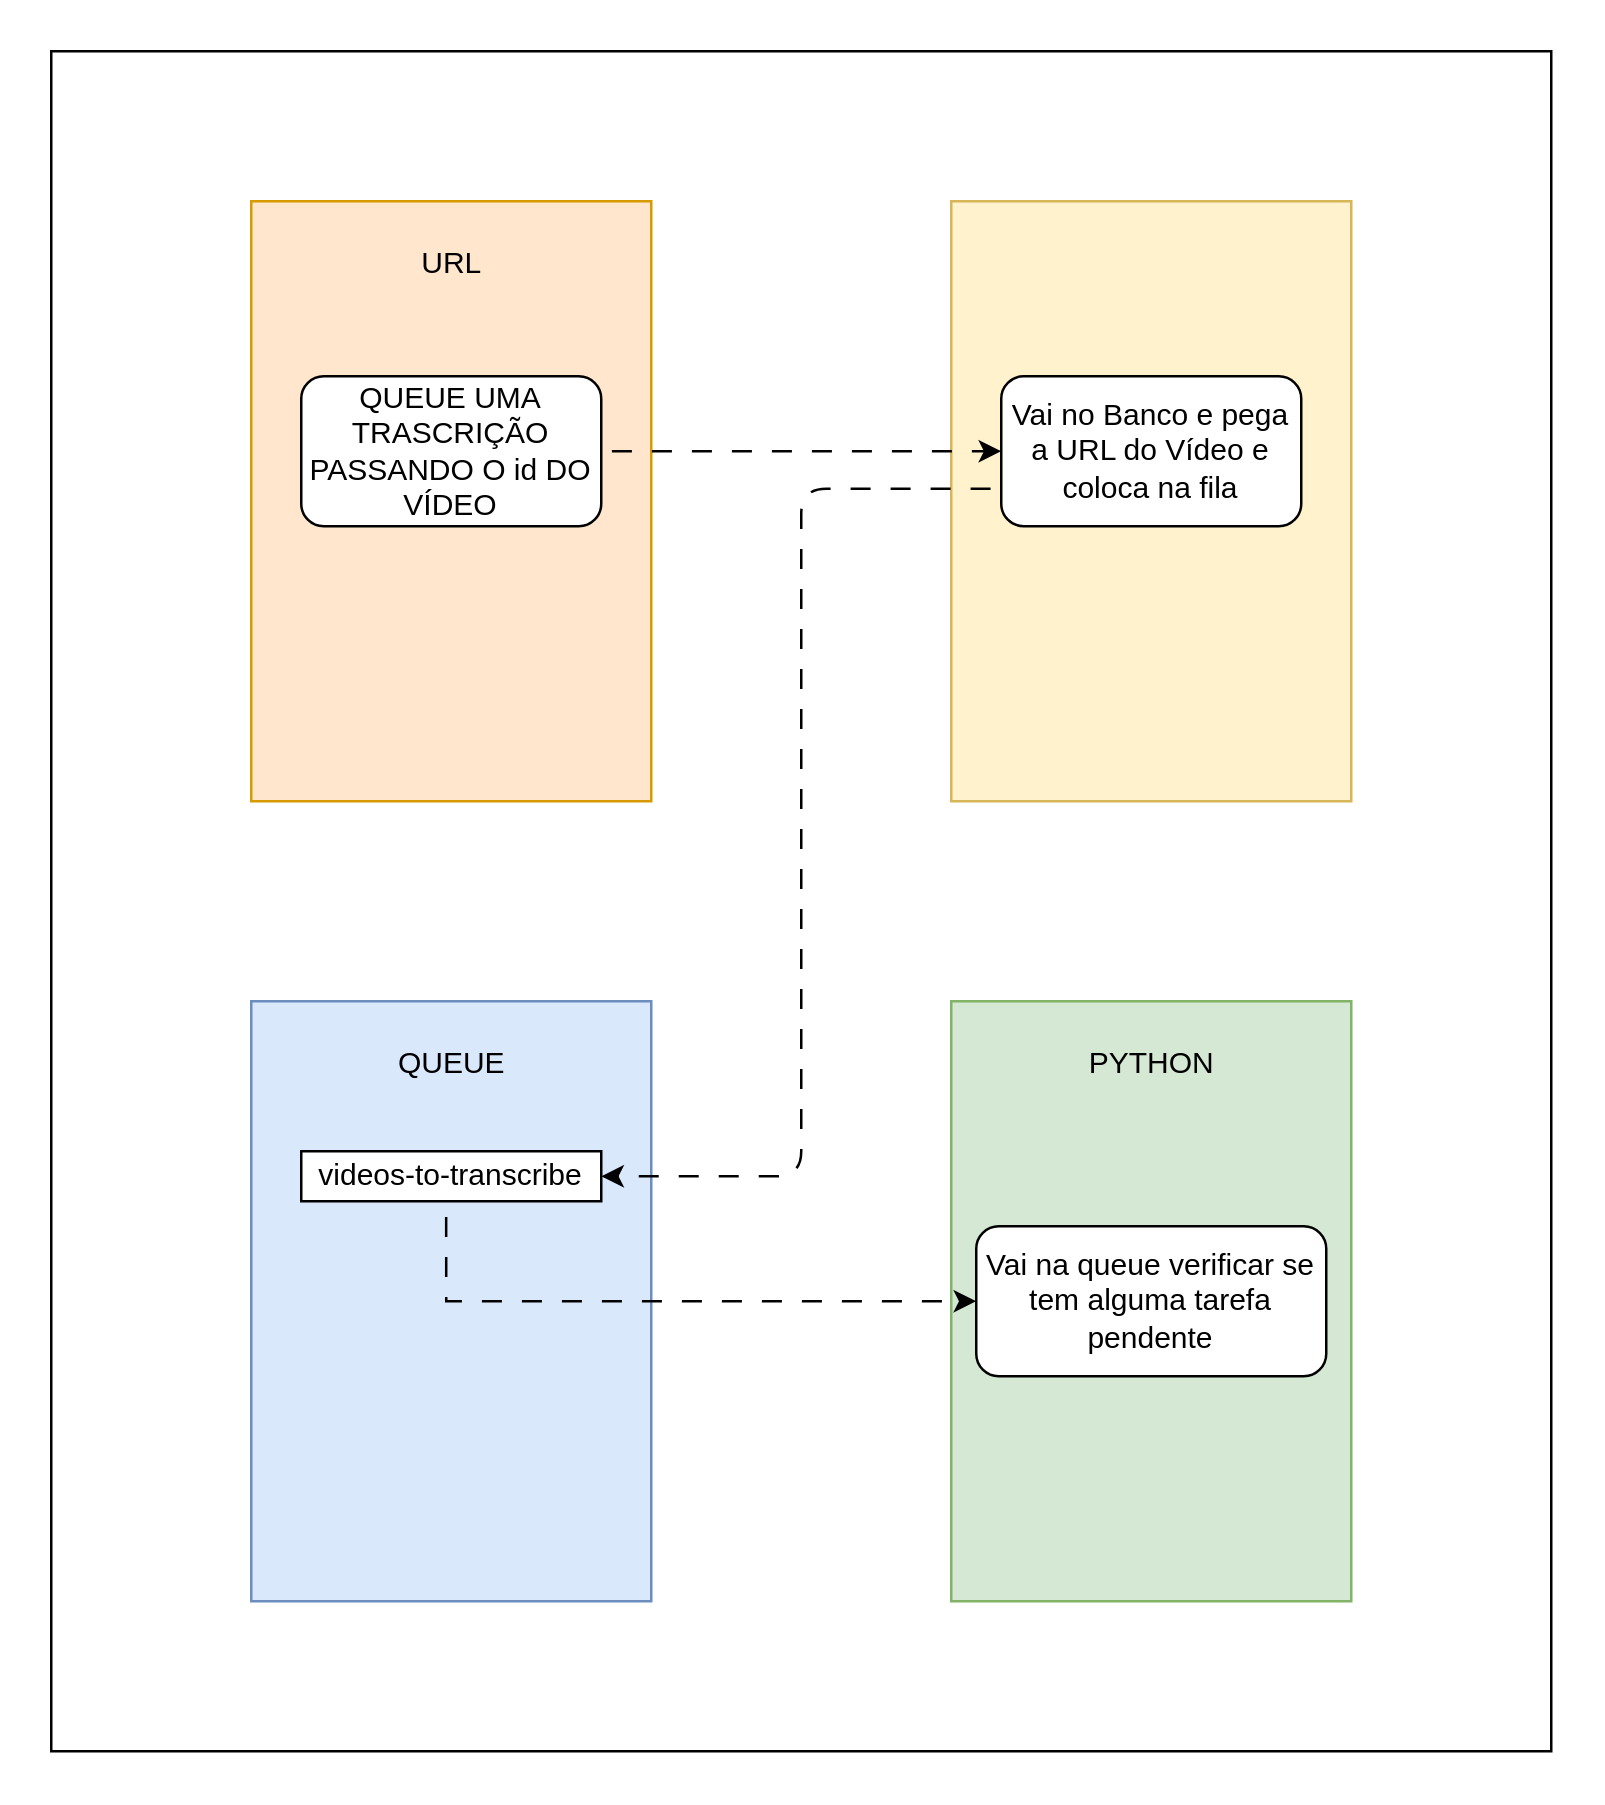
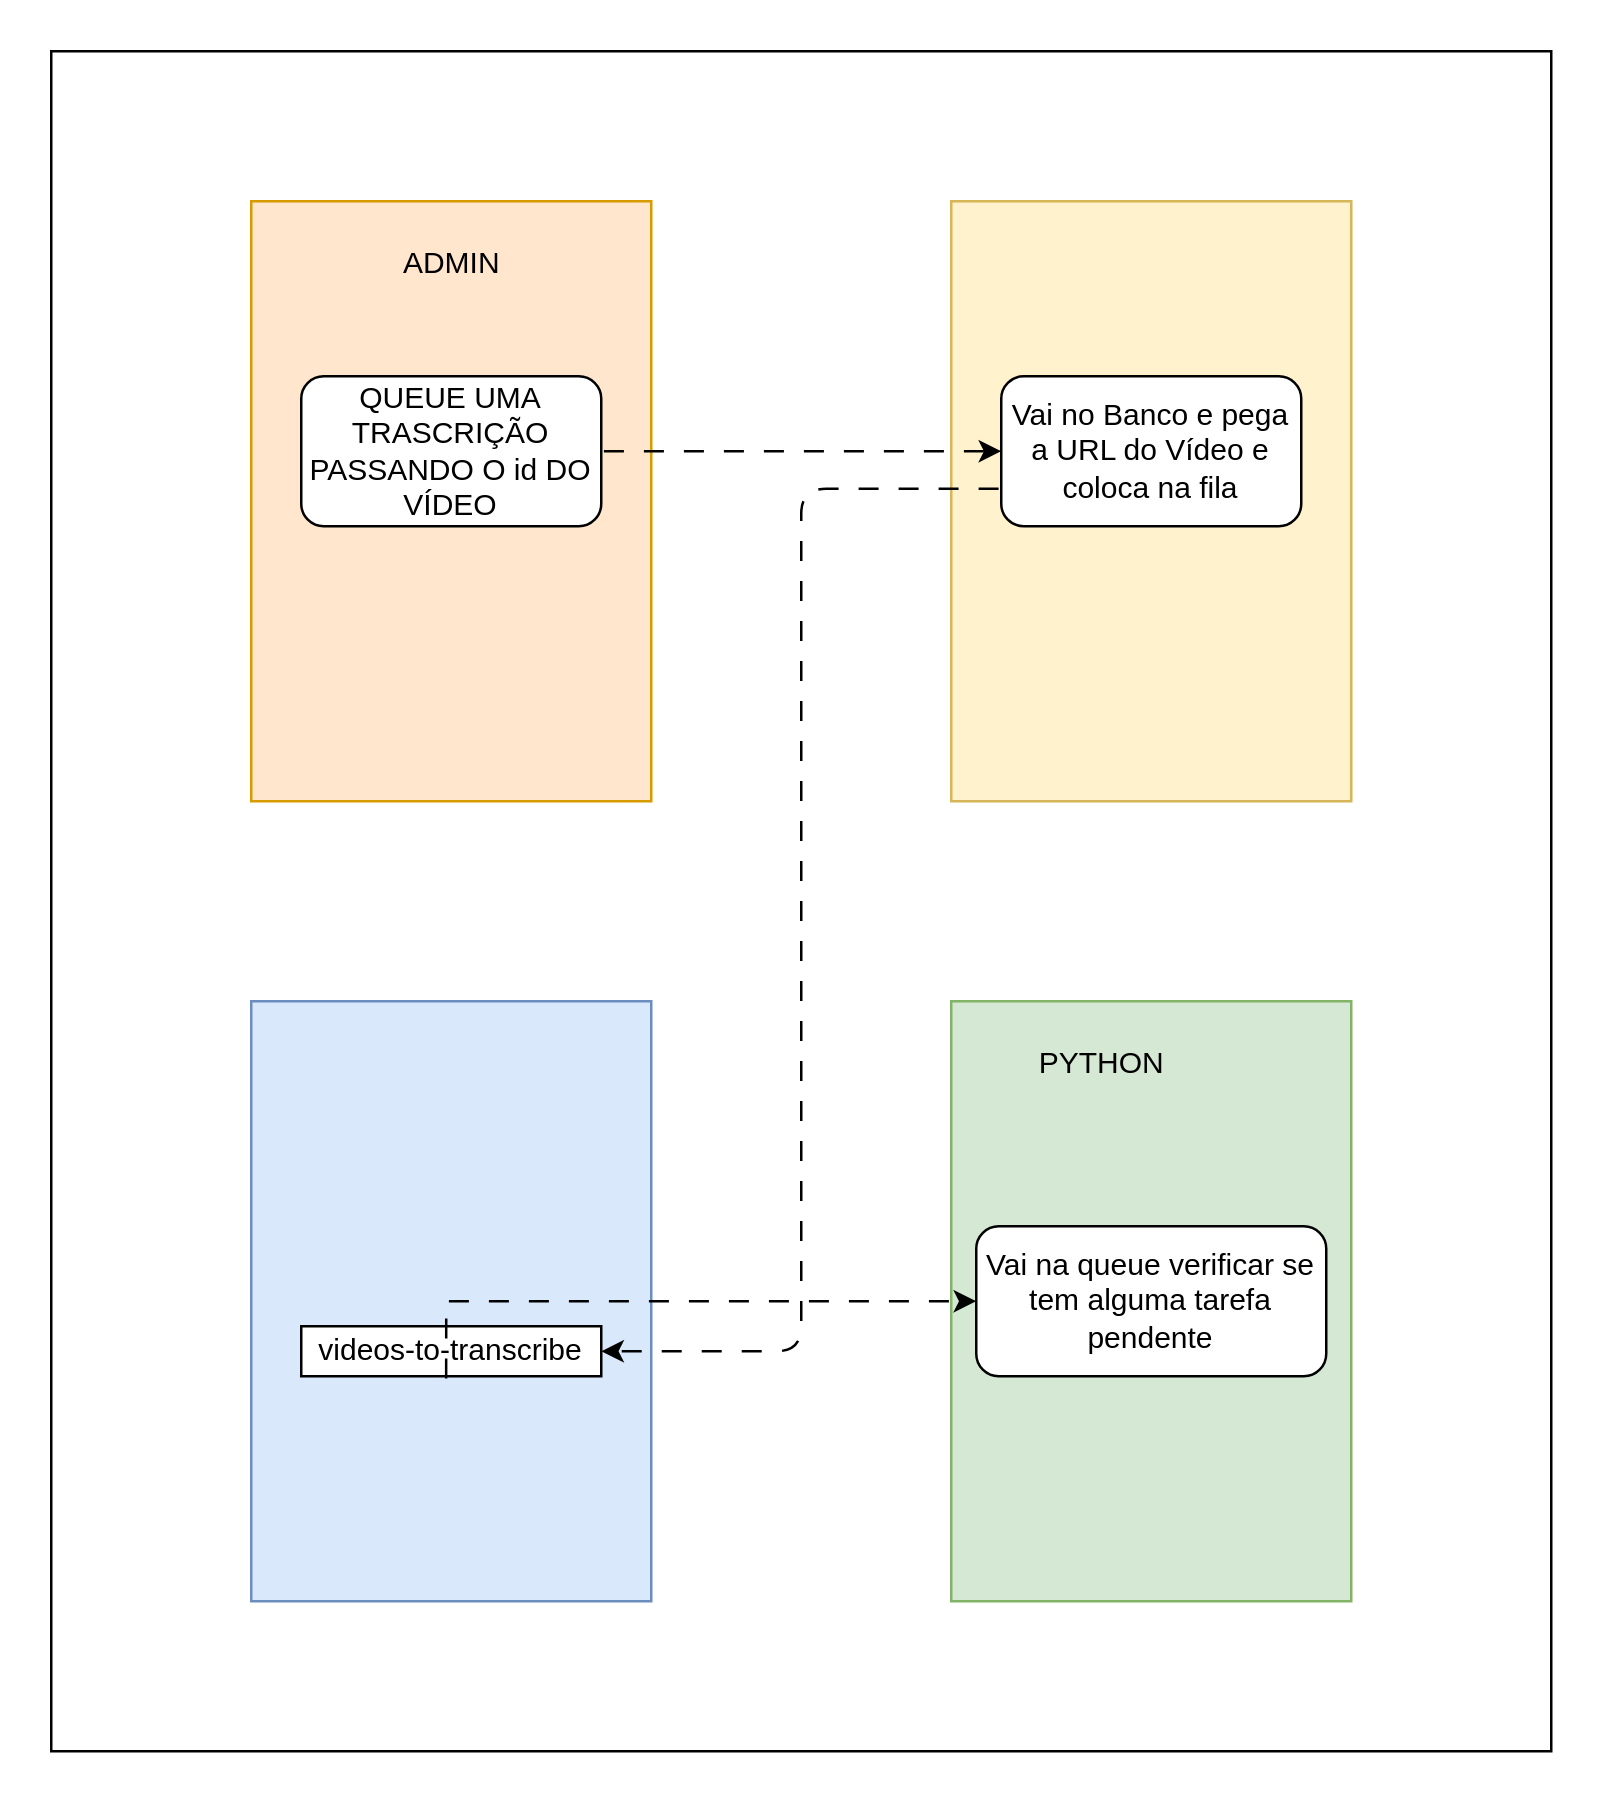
(453, 264) -> (453, 264)
(451, 1064) -> none
(1151, 1064) -> (1101, 1064)
(451, 1176) -> (451, 1351)
